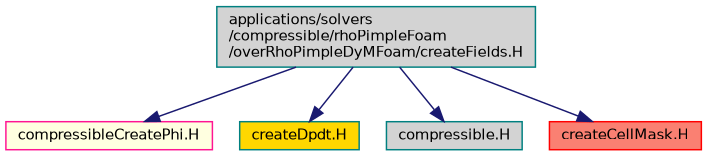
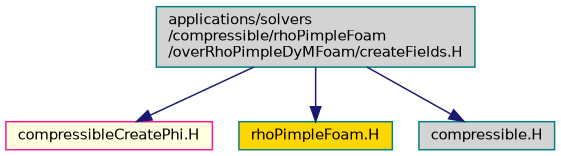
(299, 136) -> (316, 136)
(625, 136) -> none
